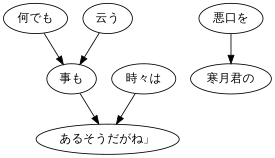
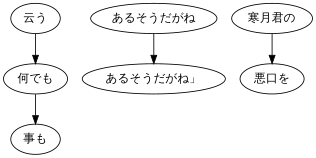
(92, 45) -> (36, 45)
(231, 45) -> (272, 45)
(144, 79) -> (154, 18)
(87, 105) -> none
